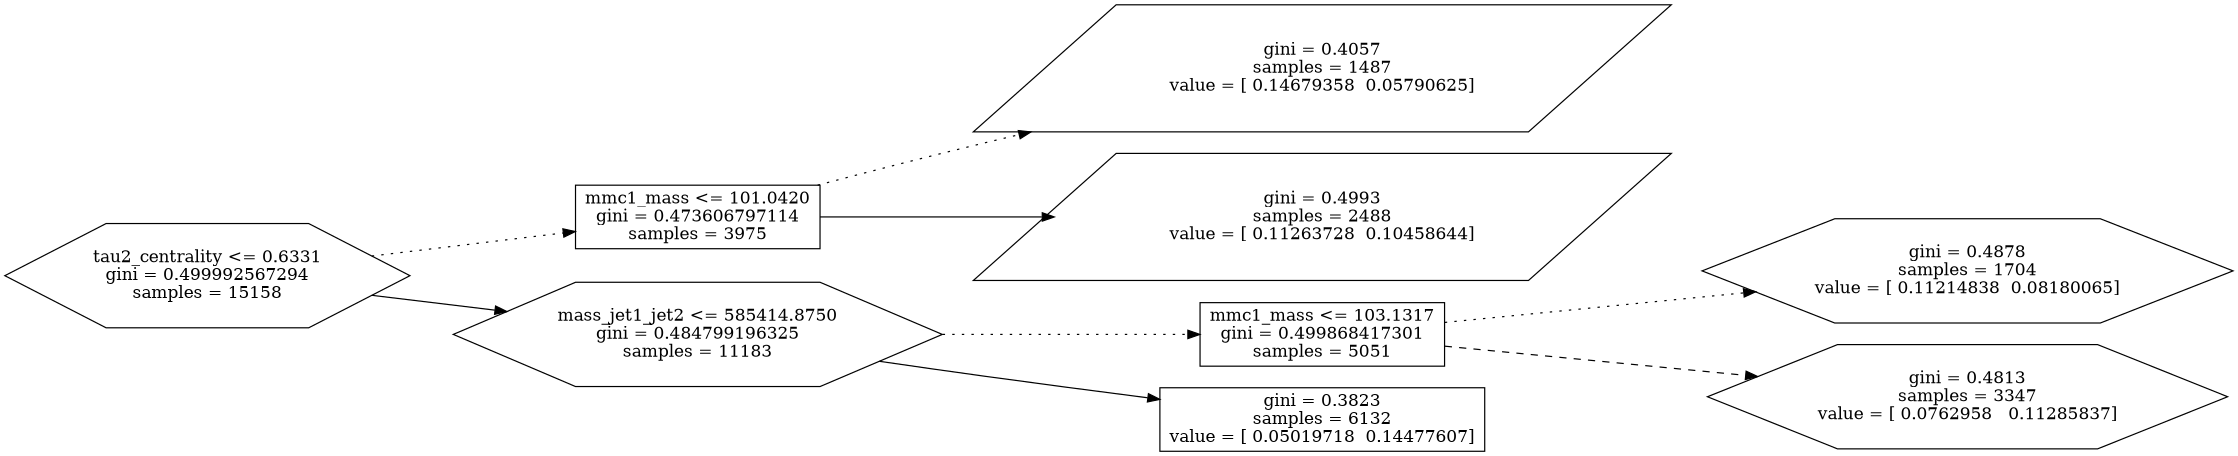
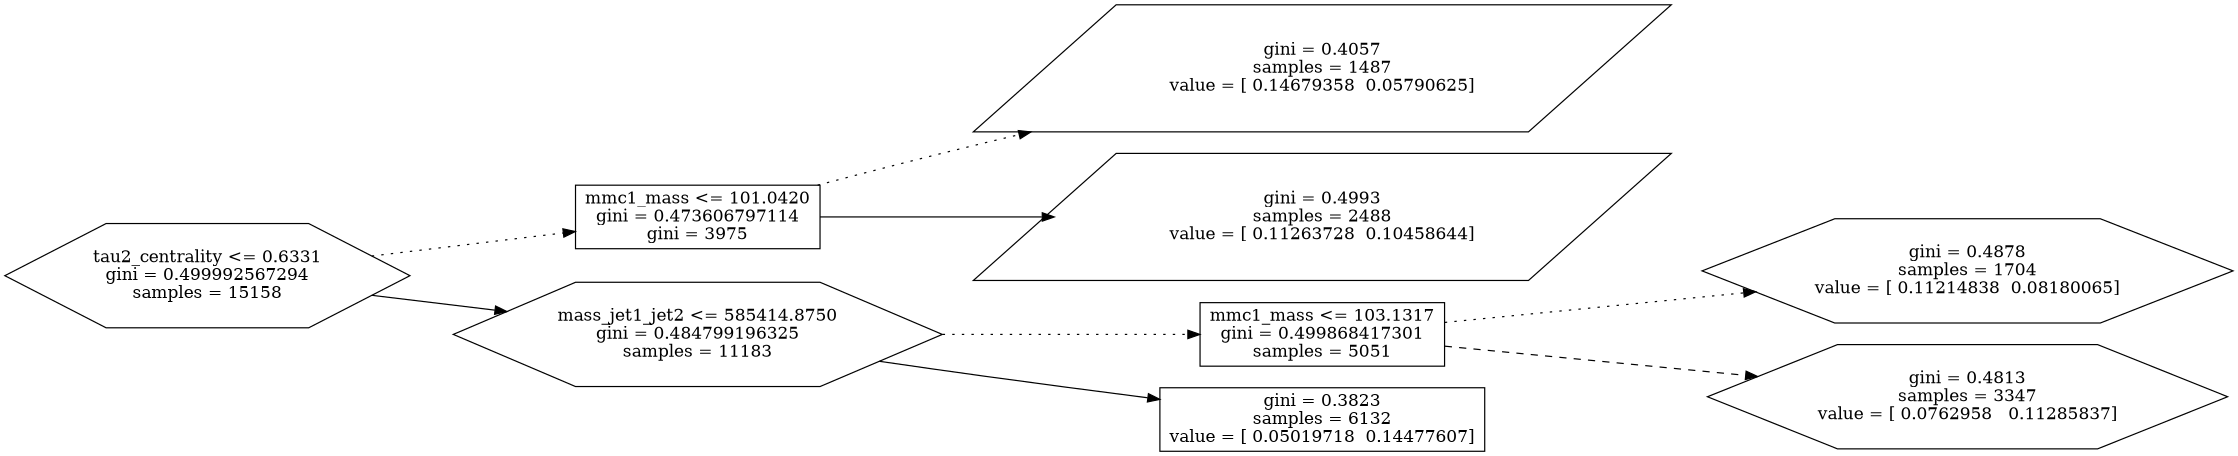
(698, 217) -> (698, 217)
